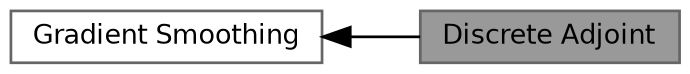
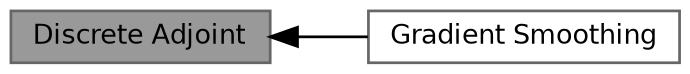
(385, 37) -> (333, 37)
